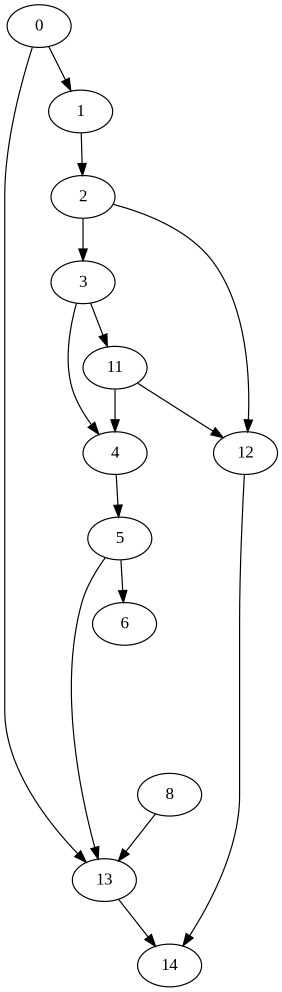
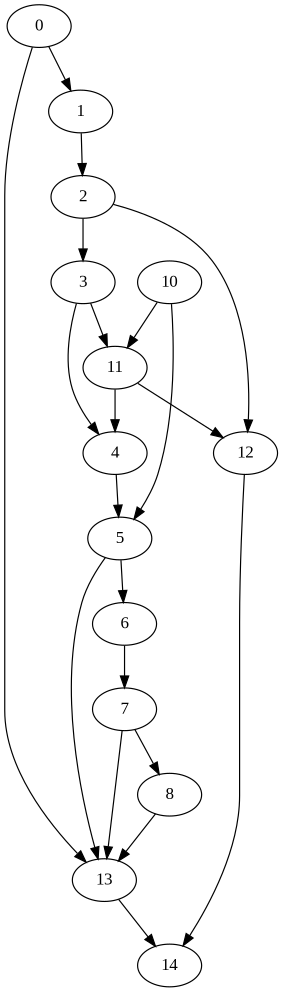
none -> (170, 282)
none -> (125, 709)
